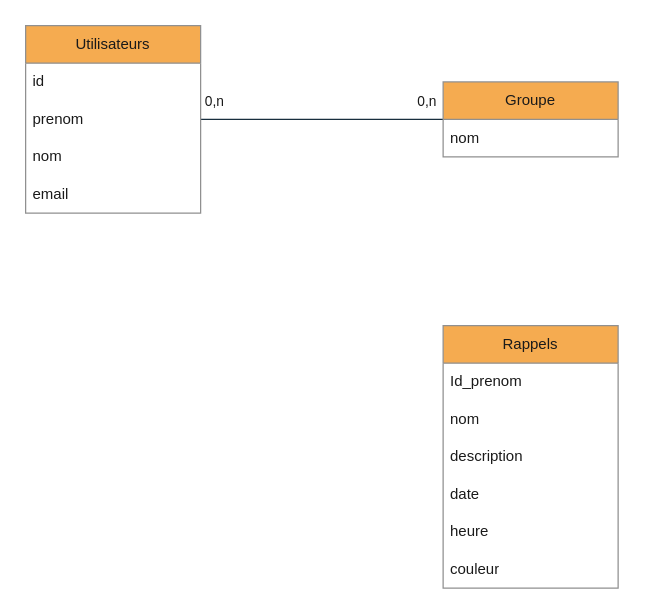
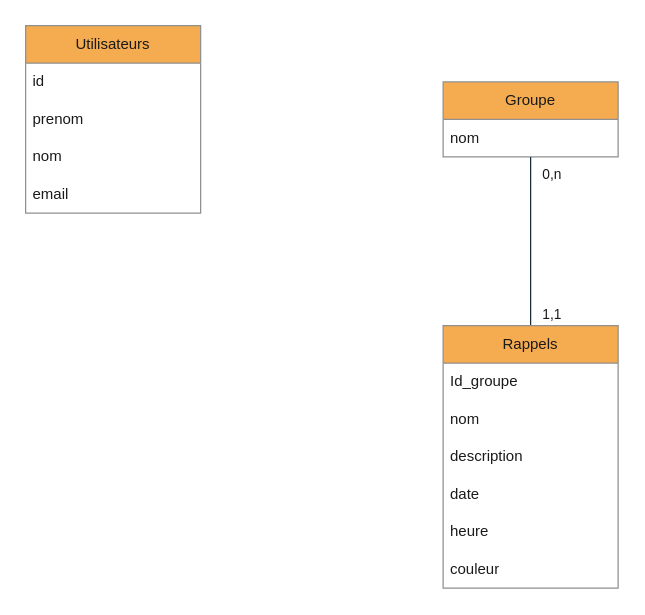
(321, 119) -> none
none -> (531, 242)
(488, 382) -> (488, 382)
